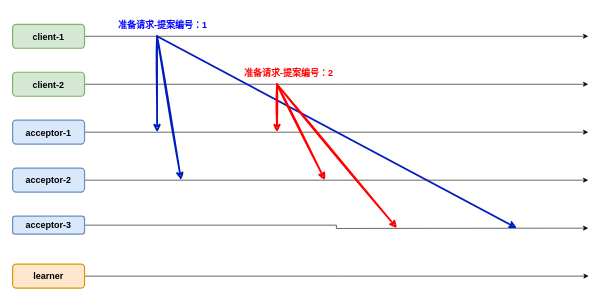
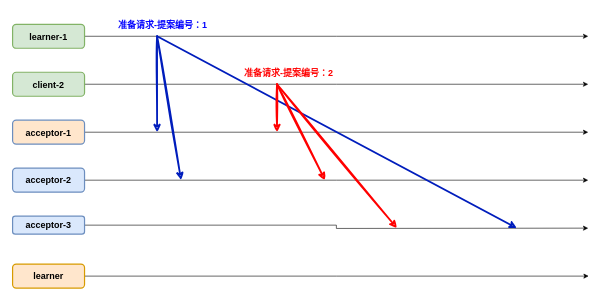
(48, 36) -> (48, 36)
(48, 132) -> (48, 132)
